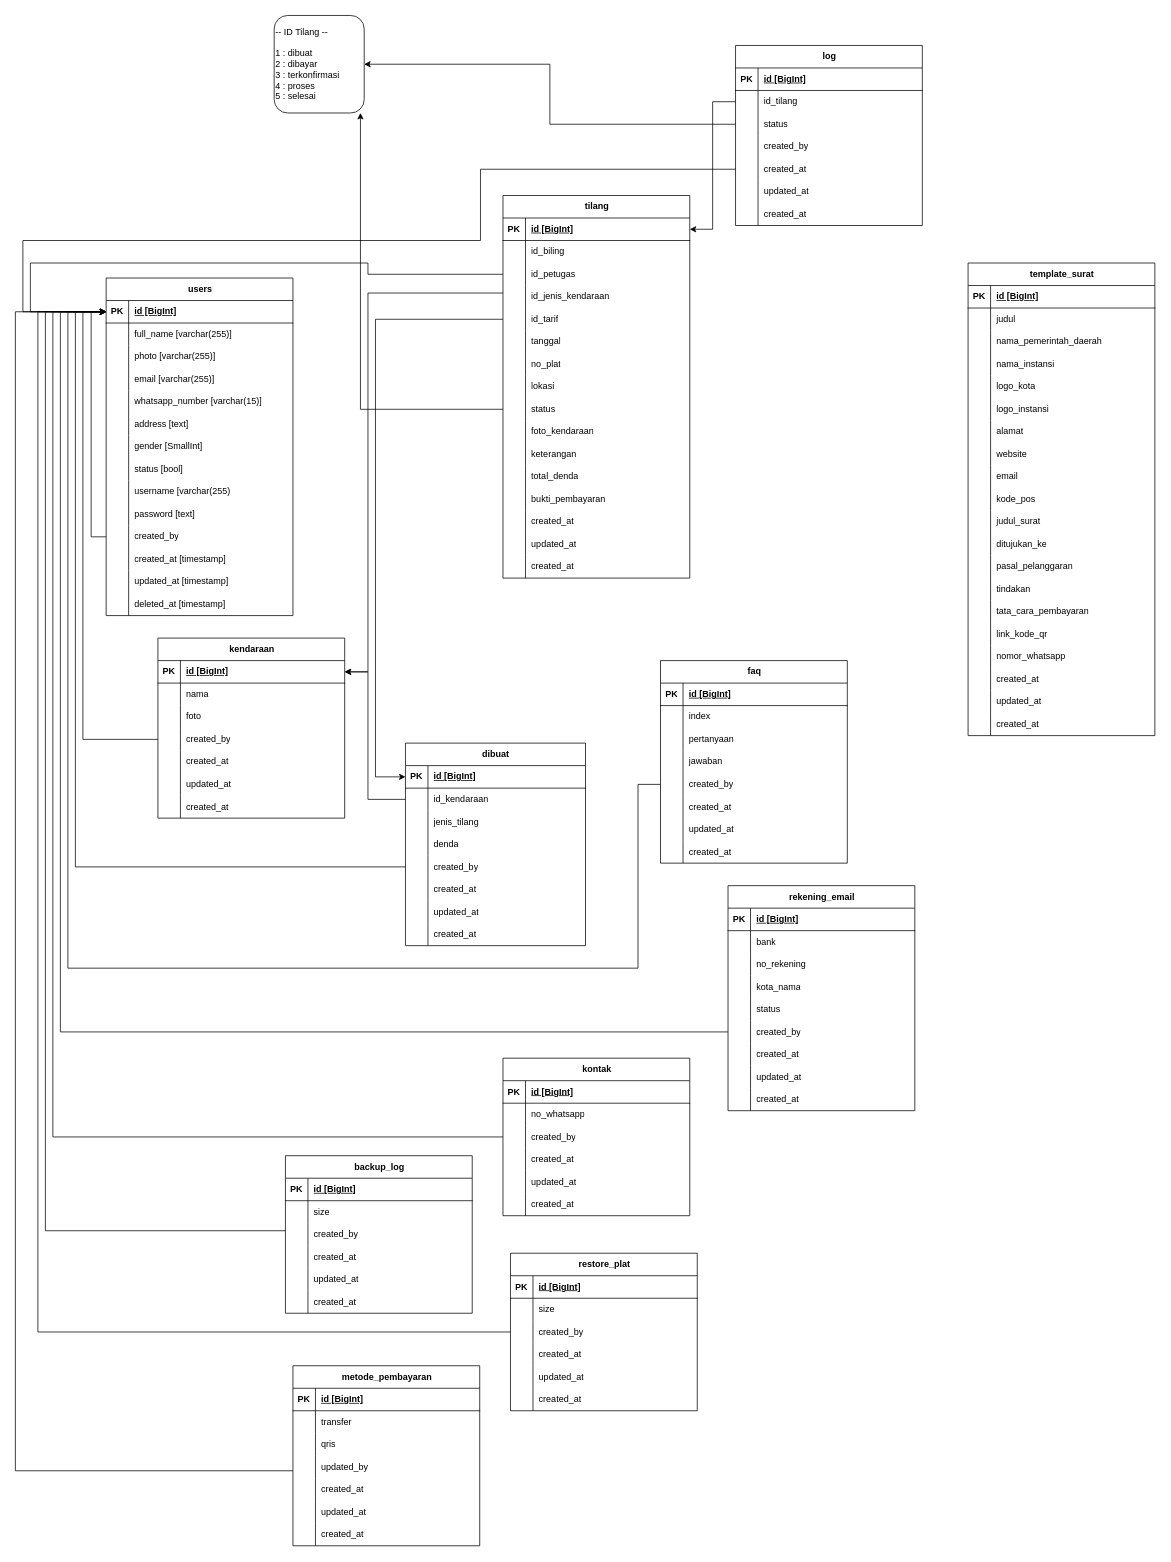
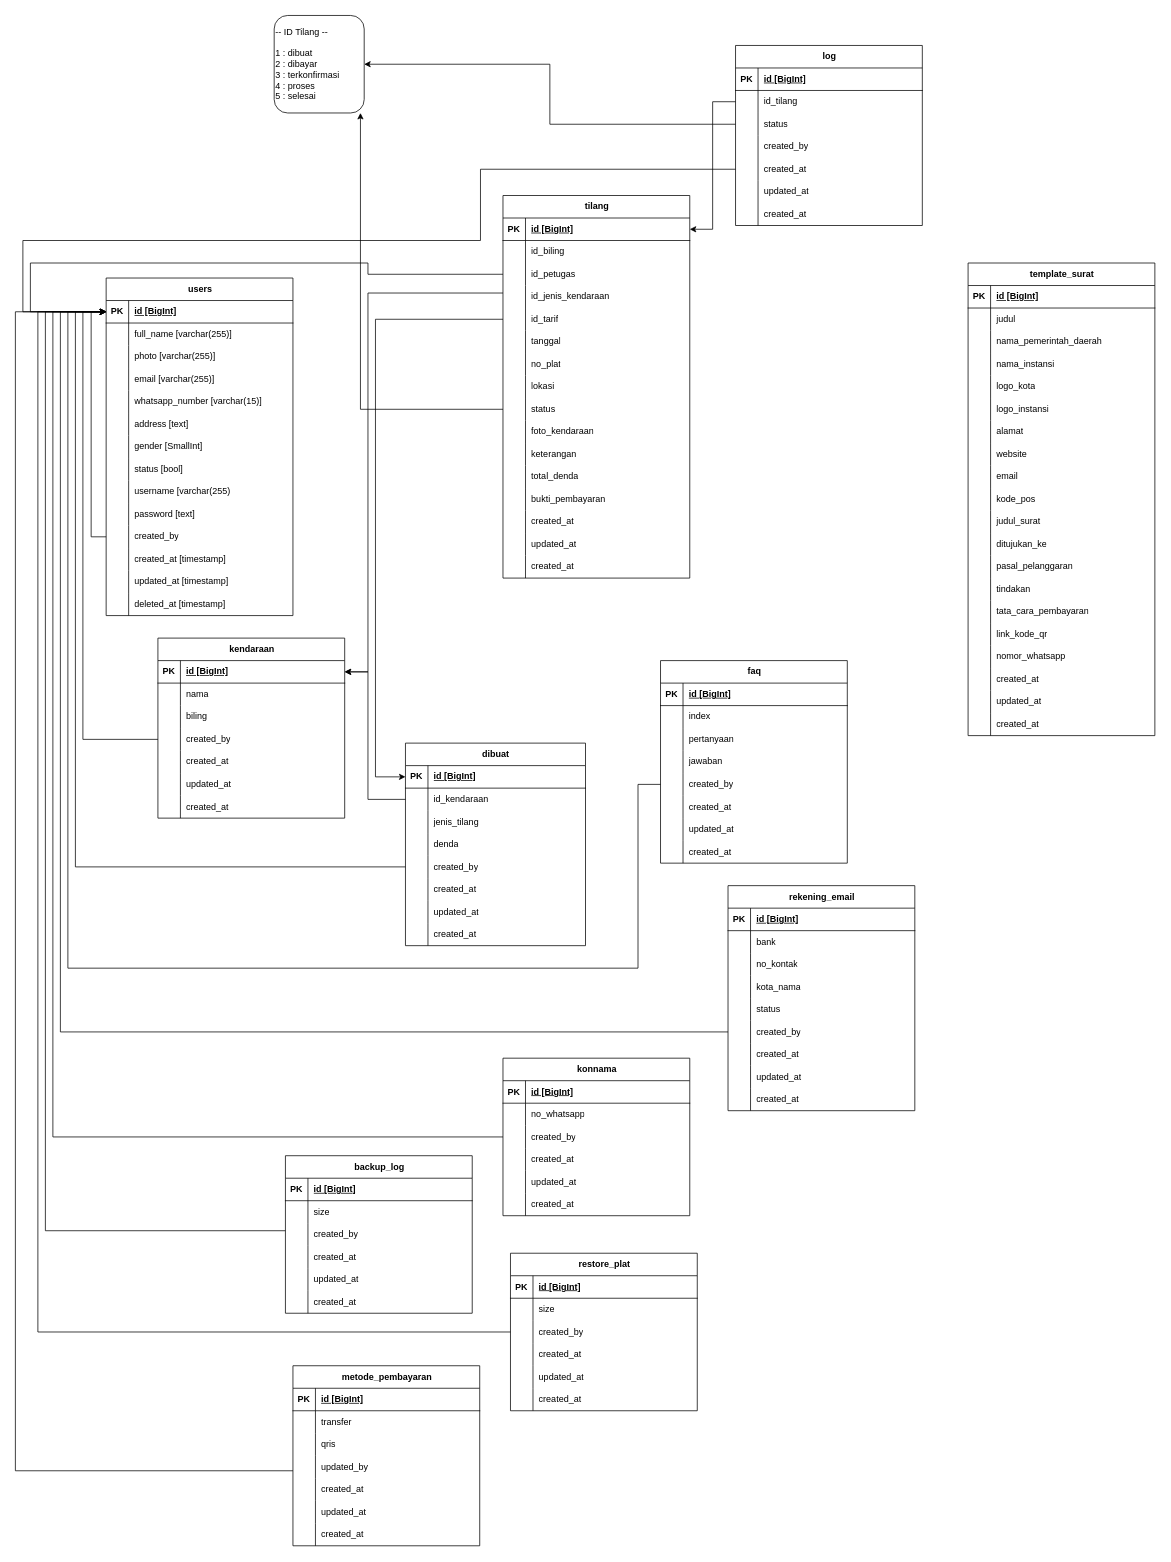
(196, 717) -> (198, 717)
(783, 964) -> (779, 964)
(597, 1069) -> (597, 1069)
